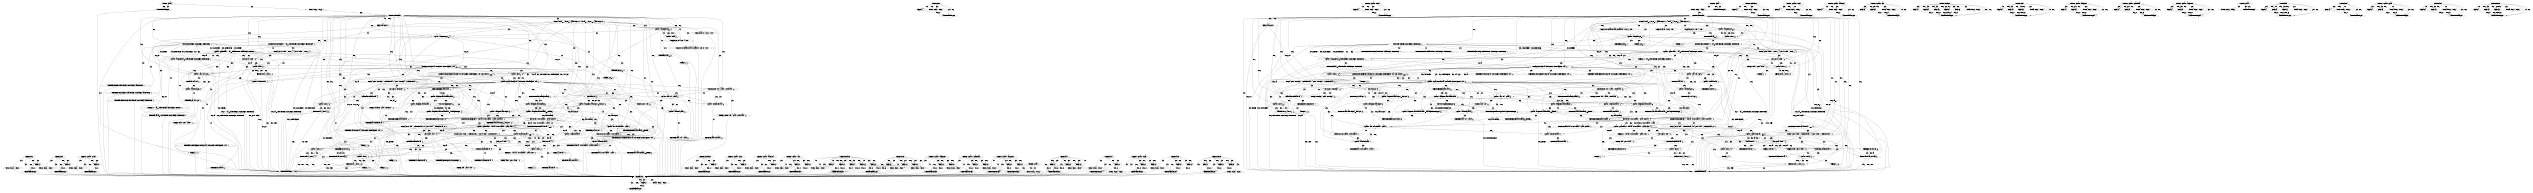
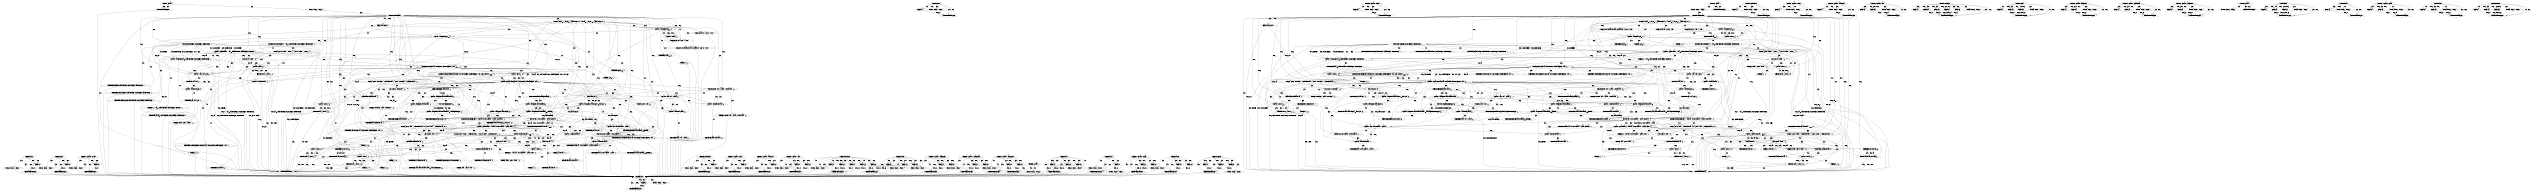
none -> (426, 168)
